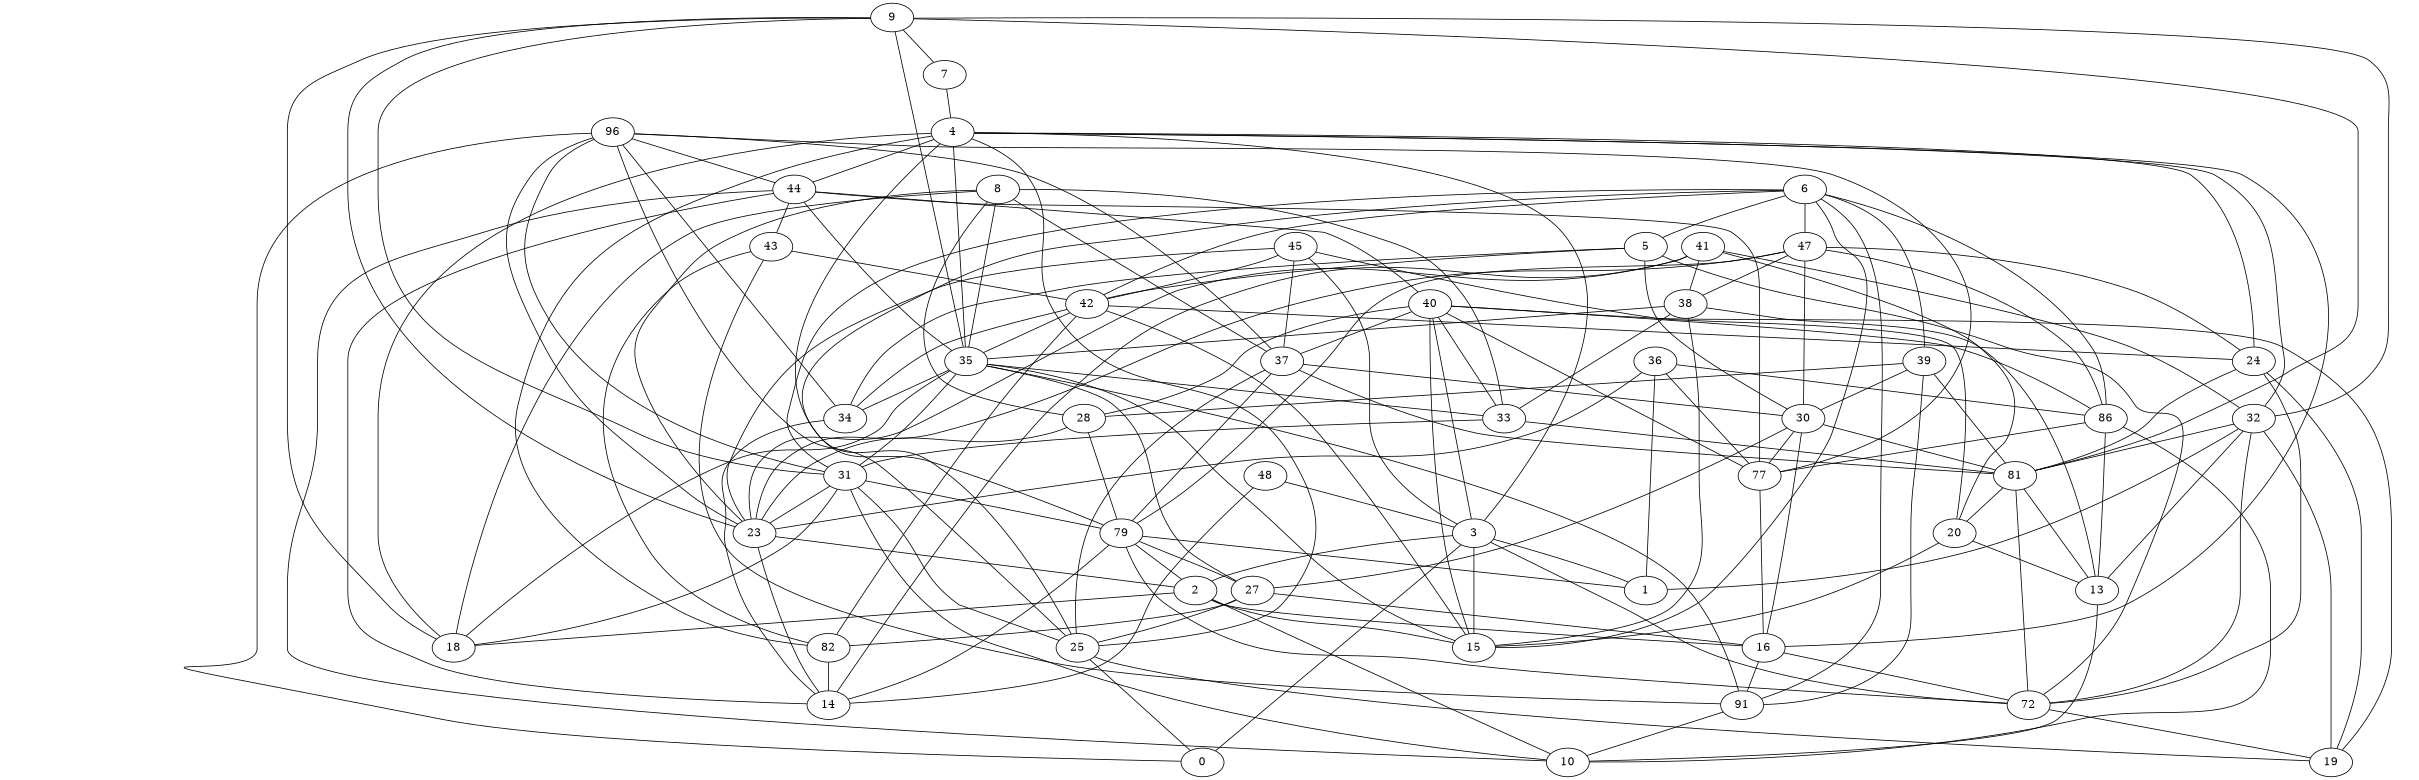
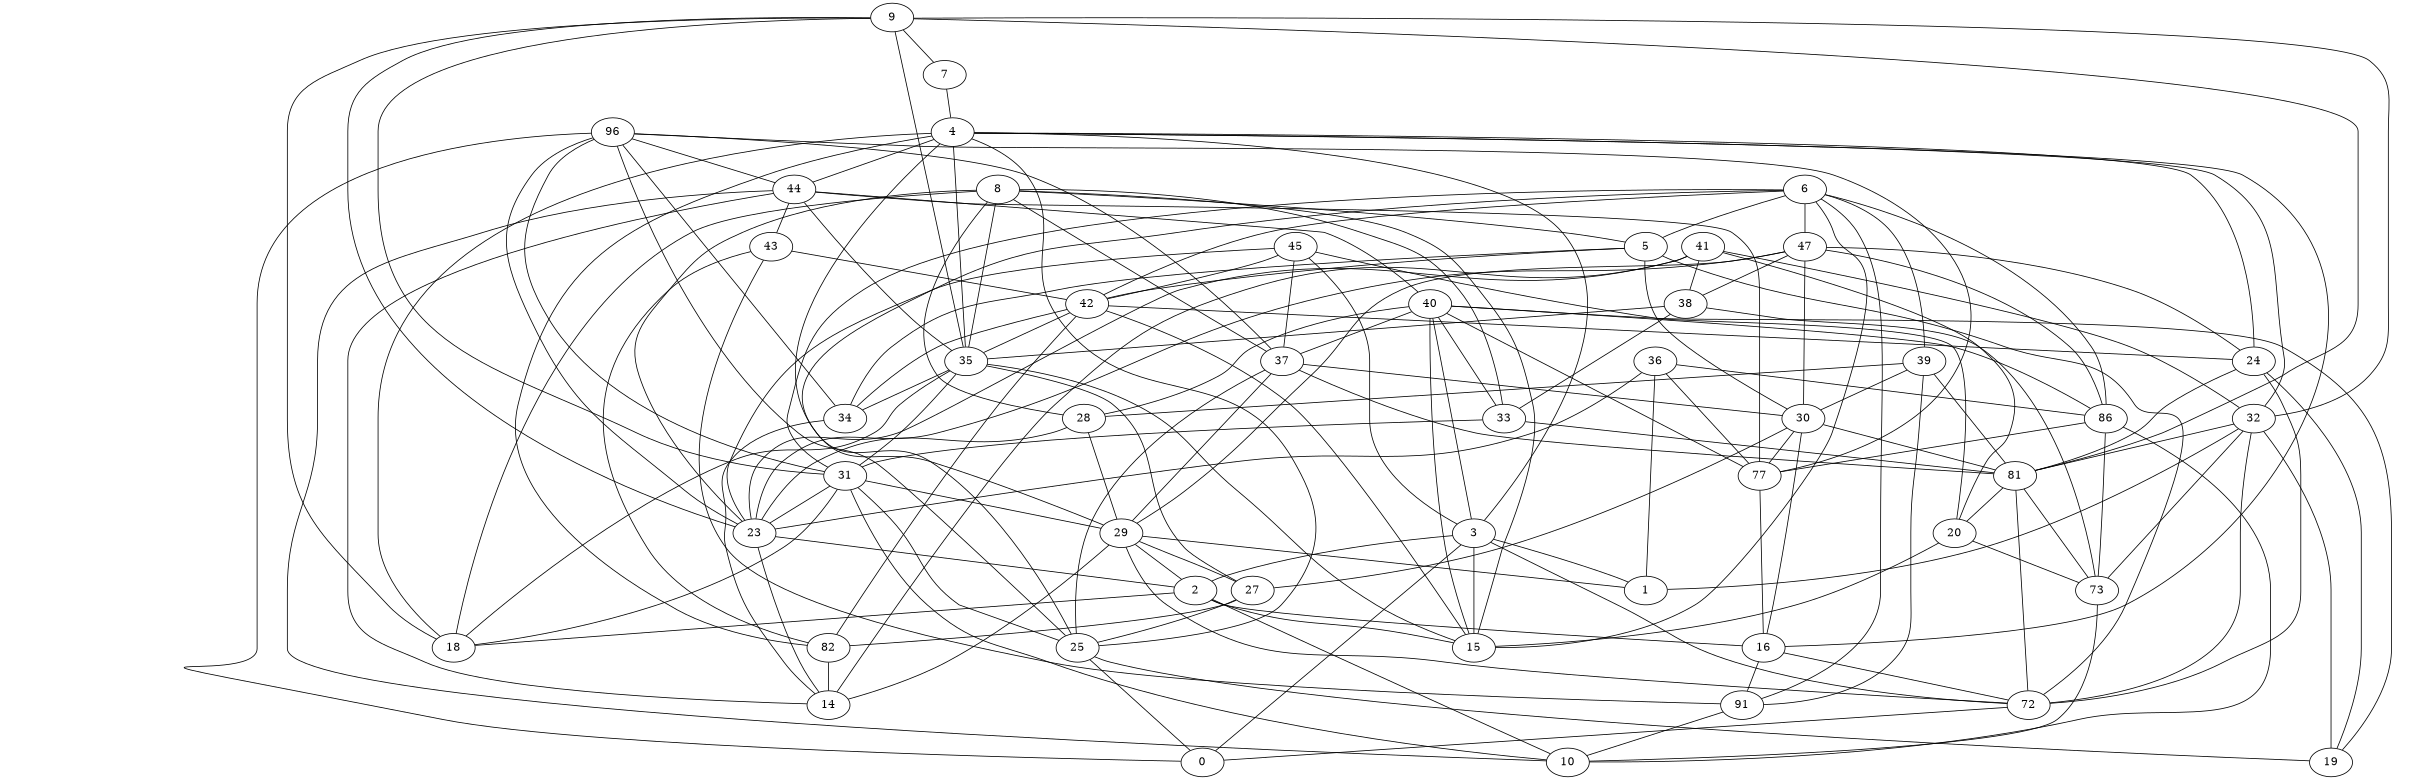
none -> (1429, 219)
(1247, 391) -> none
(1403, 464) -> none
(1265, 476) -> none
(1121, 533) -> (1121, 533)
(1701, 558) -> (1437, 248)
(2097, 591) -> (2097, 591)
(1508, 619) -> none
(2180, 734) -> (1616, 734)
